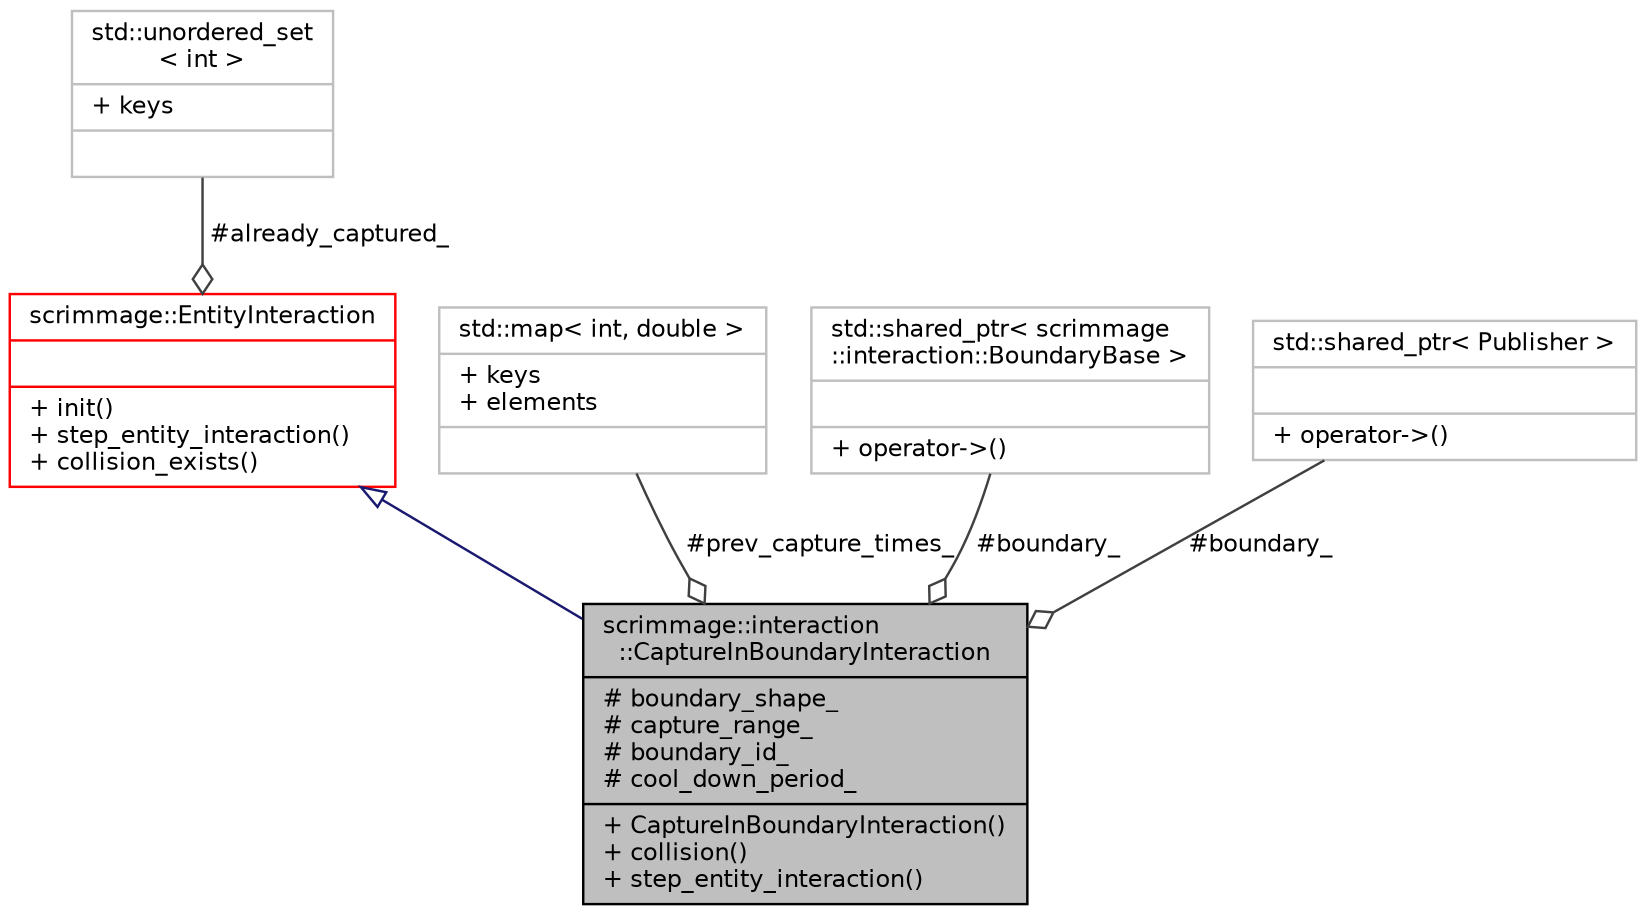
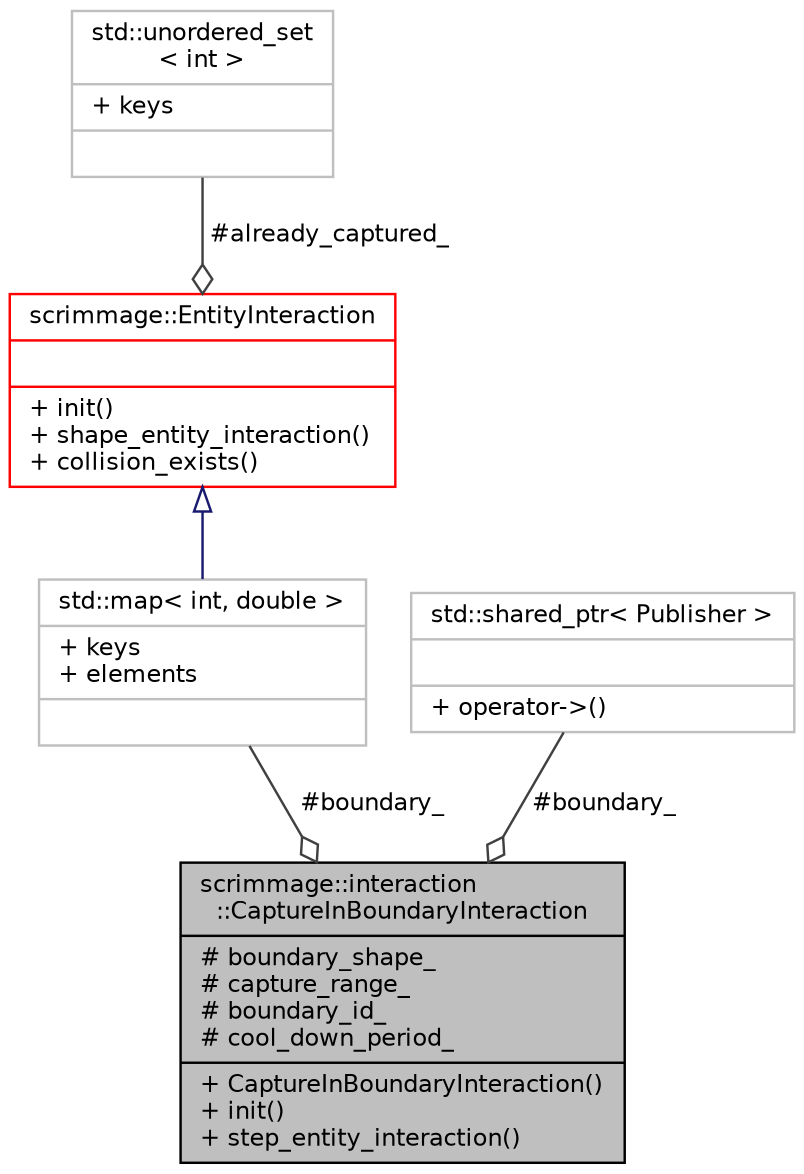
(1010, 390) -> none
(190, 436) -> (200, 436)
(817, 545) -> (370, 804)
(482, 559) -> (203, 545)
(676, 853) -> (243, 1112)
